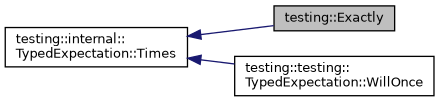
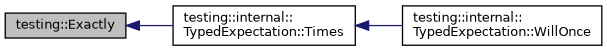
(237, 30) -> (156, 26)
(334, 76) -> (502, 26)
